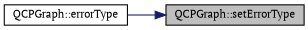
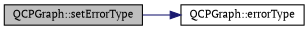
(141, 15) -> (156, 15)
